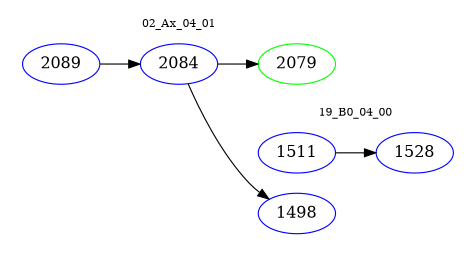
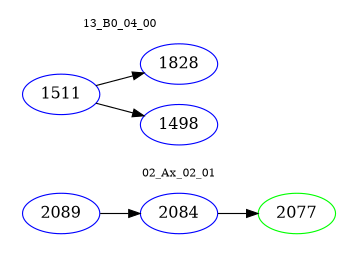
(179, 24) -> (179, 174)
(297, 64) -> (297, 213)
(356, 113) -> (120, 24)
(218, 142) -> (114, 108)
(415, 153) -> (179, 64)
